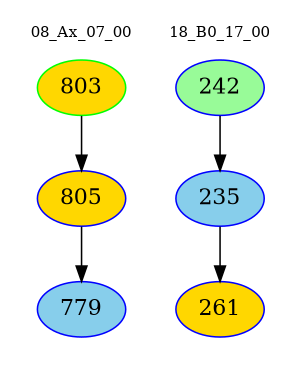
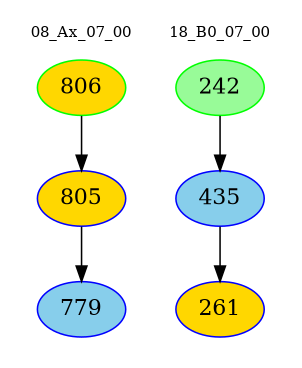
(220, 33) -> (220, 33)
(82, 88) -> (82, 88)
(220, 88) -> (220, 88)
(220, 199) -> (220, 199)
